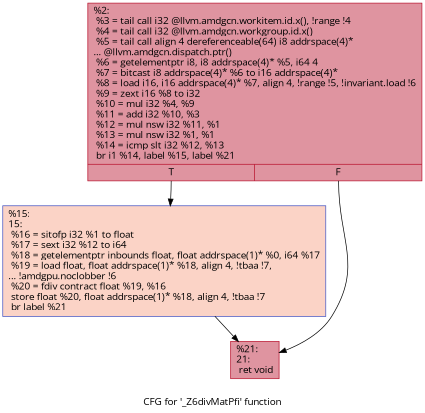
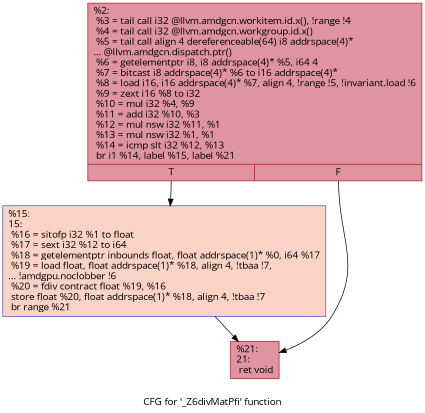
(38, 307) -> (40, 307)
